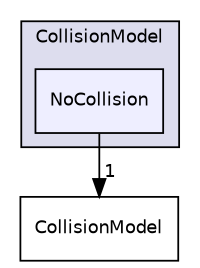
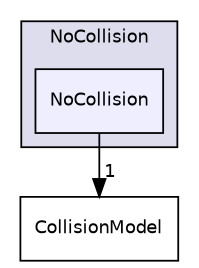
(100, 38) -> (99, 38)
